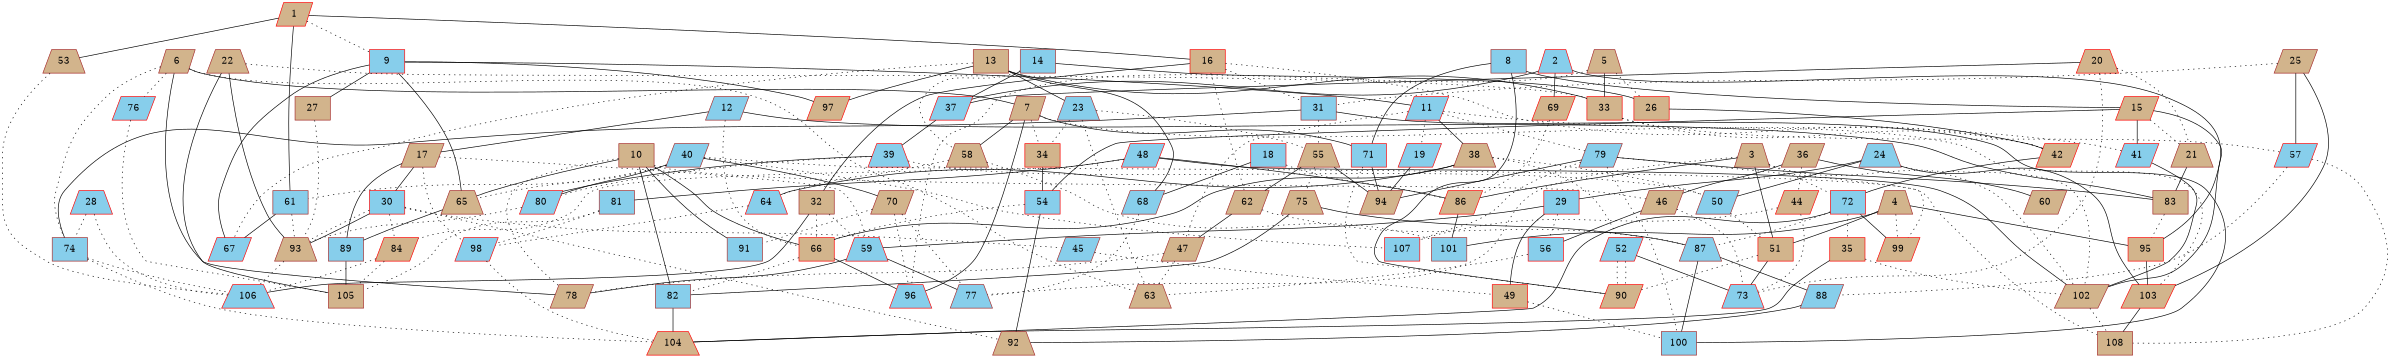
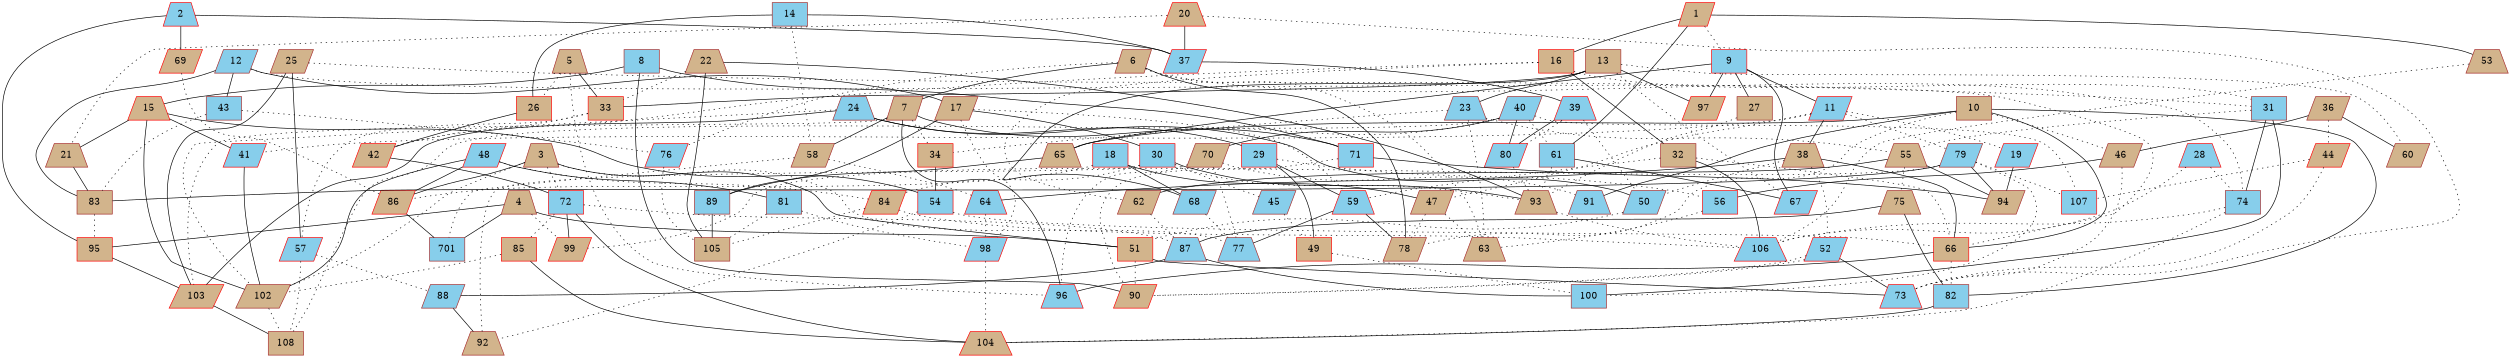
none -> (2022, 75)
none -> (224, 108)
(2137, 108) -> (149, 108)
(2165, 132) -> (105, 134)
(967, 155) -> (813, 155)
(1218, 224) -> (1199, 180)
(745, 249) -> (1590, 202)
(1449, 249) -> (447, 249)
(1847, 249) -> (519, 249)
(1026, 282) -> (710, 282)
